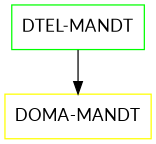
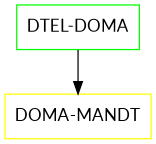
(78, 27) -> (78, 27)
